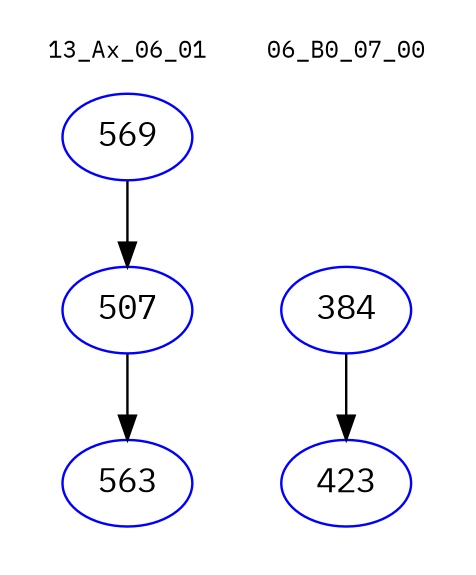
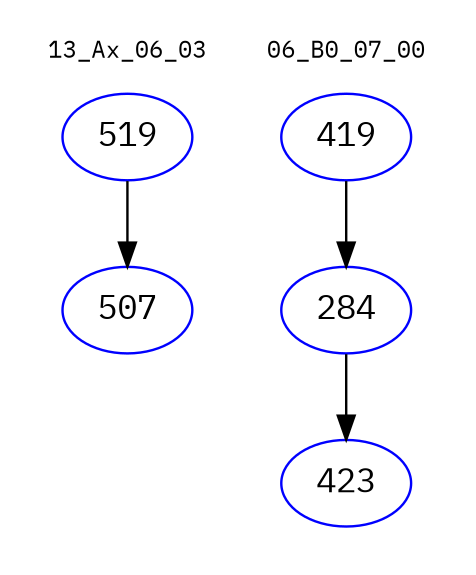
(129, 52) -> (129, 52)
(127, 137) -> (127, 137)
none -> (346, 137)
(346, 310) -> (346, 310)
(127, 483) -> none
